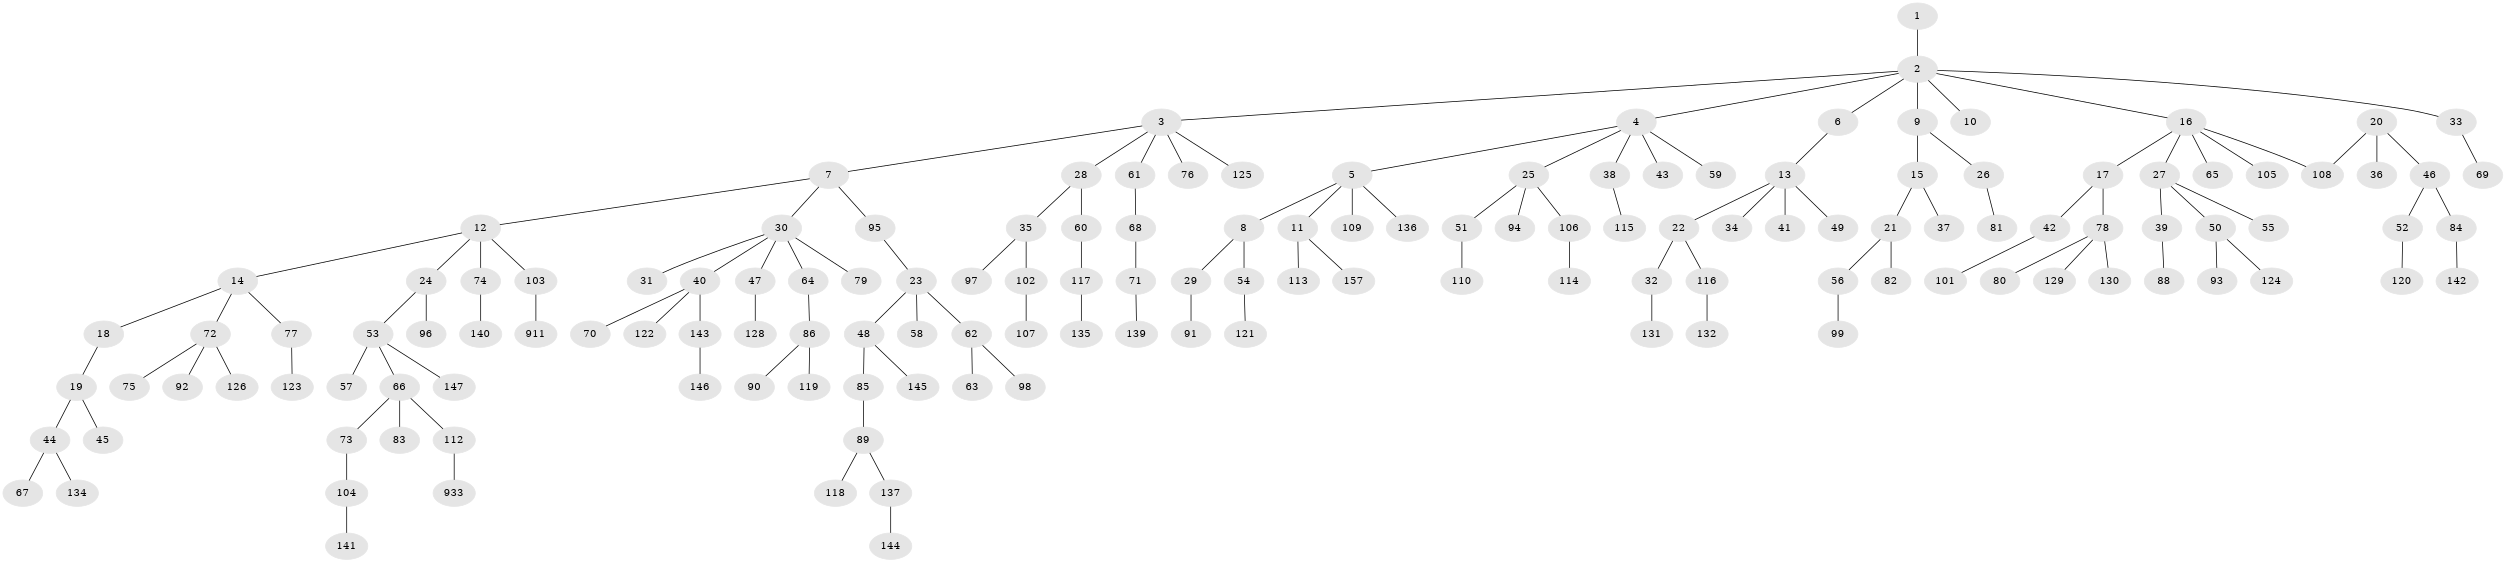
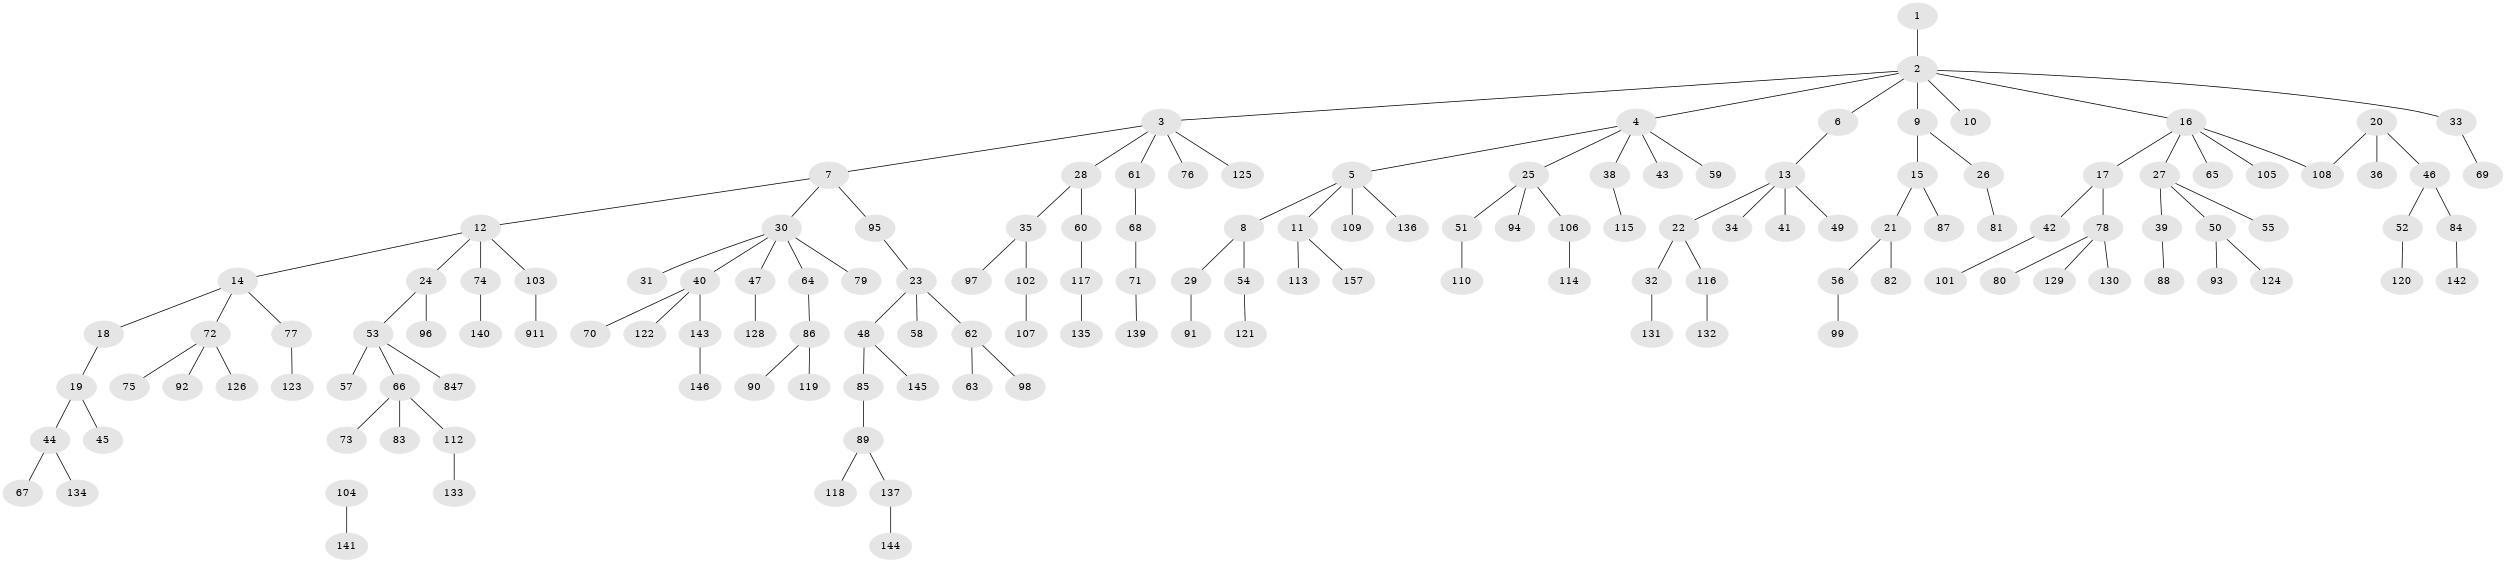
(1944, 228) -> (1944, 228)
(454, 387) -> (454, 387)
(347, 467) -> none
(454, 493) -> (454, 493)
